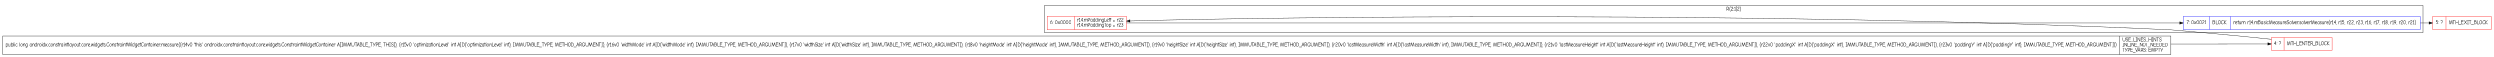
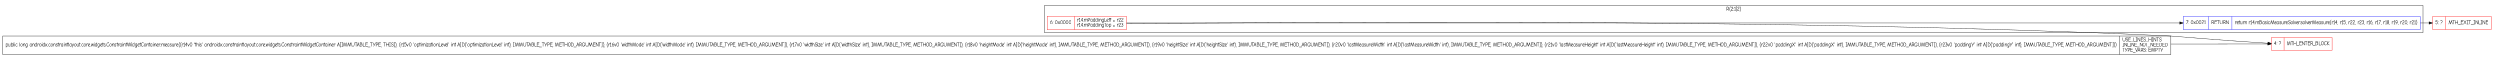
(1701, 18) -> (1812, 25)
(2219, 23) -> (2220, 23)
(2468, 23) -> (2468, 23)
